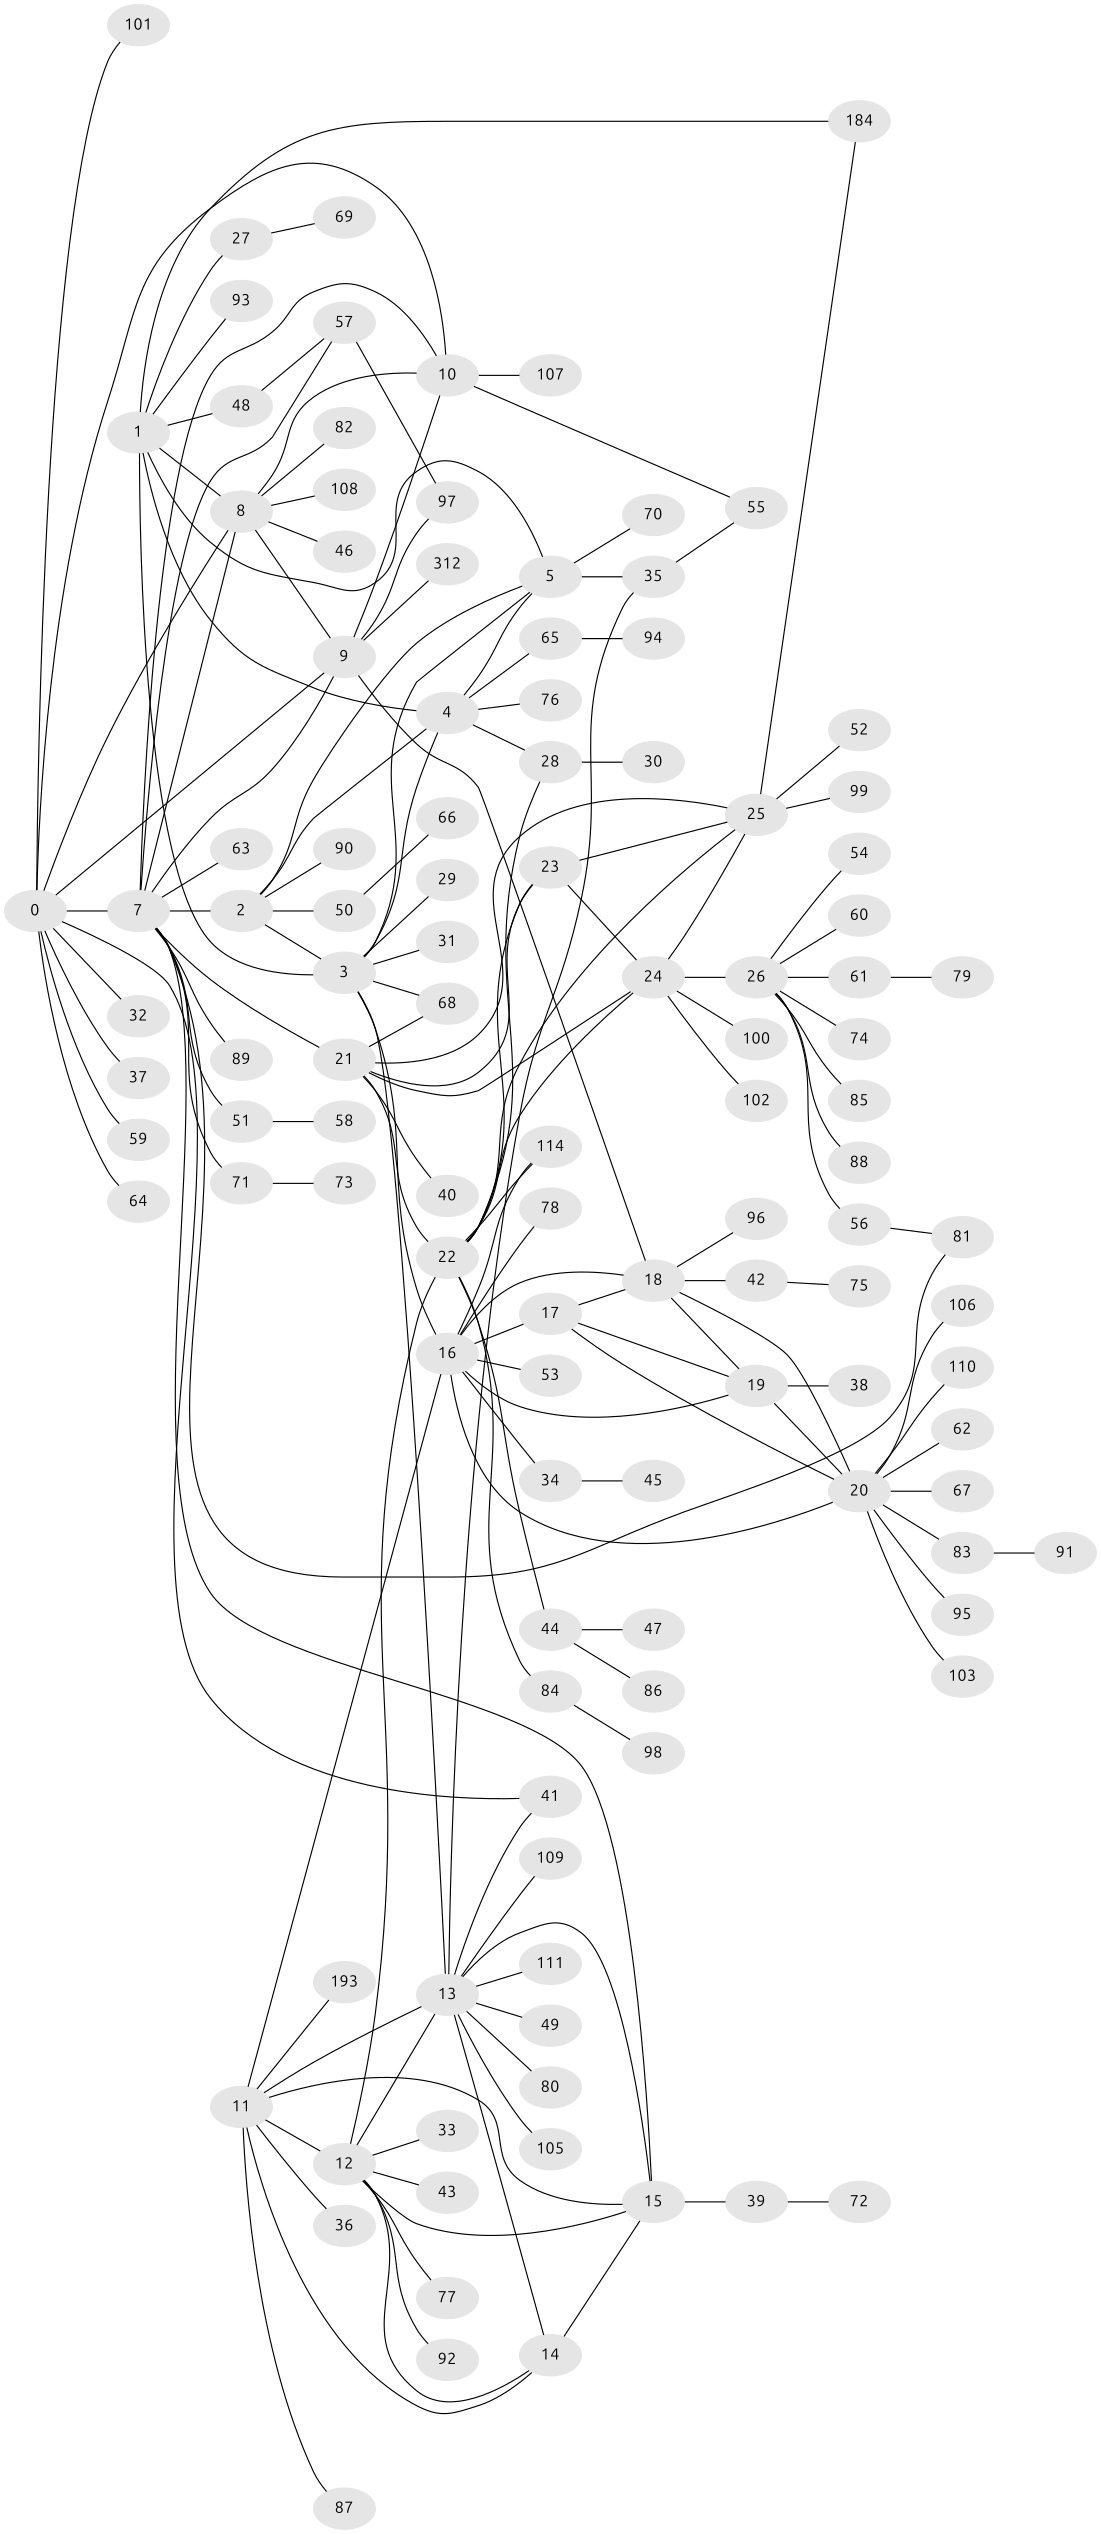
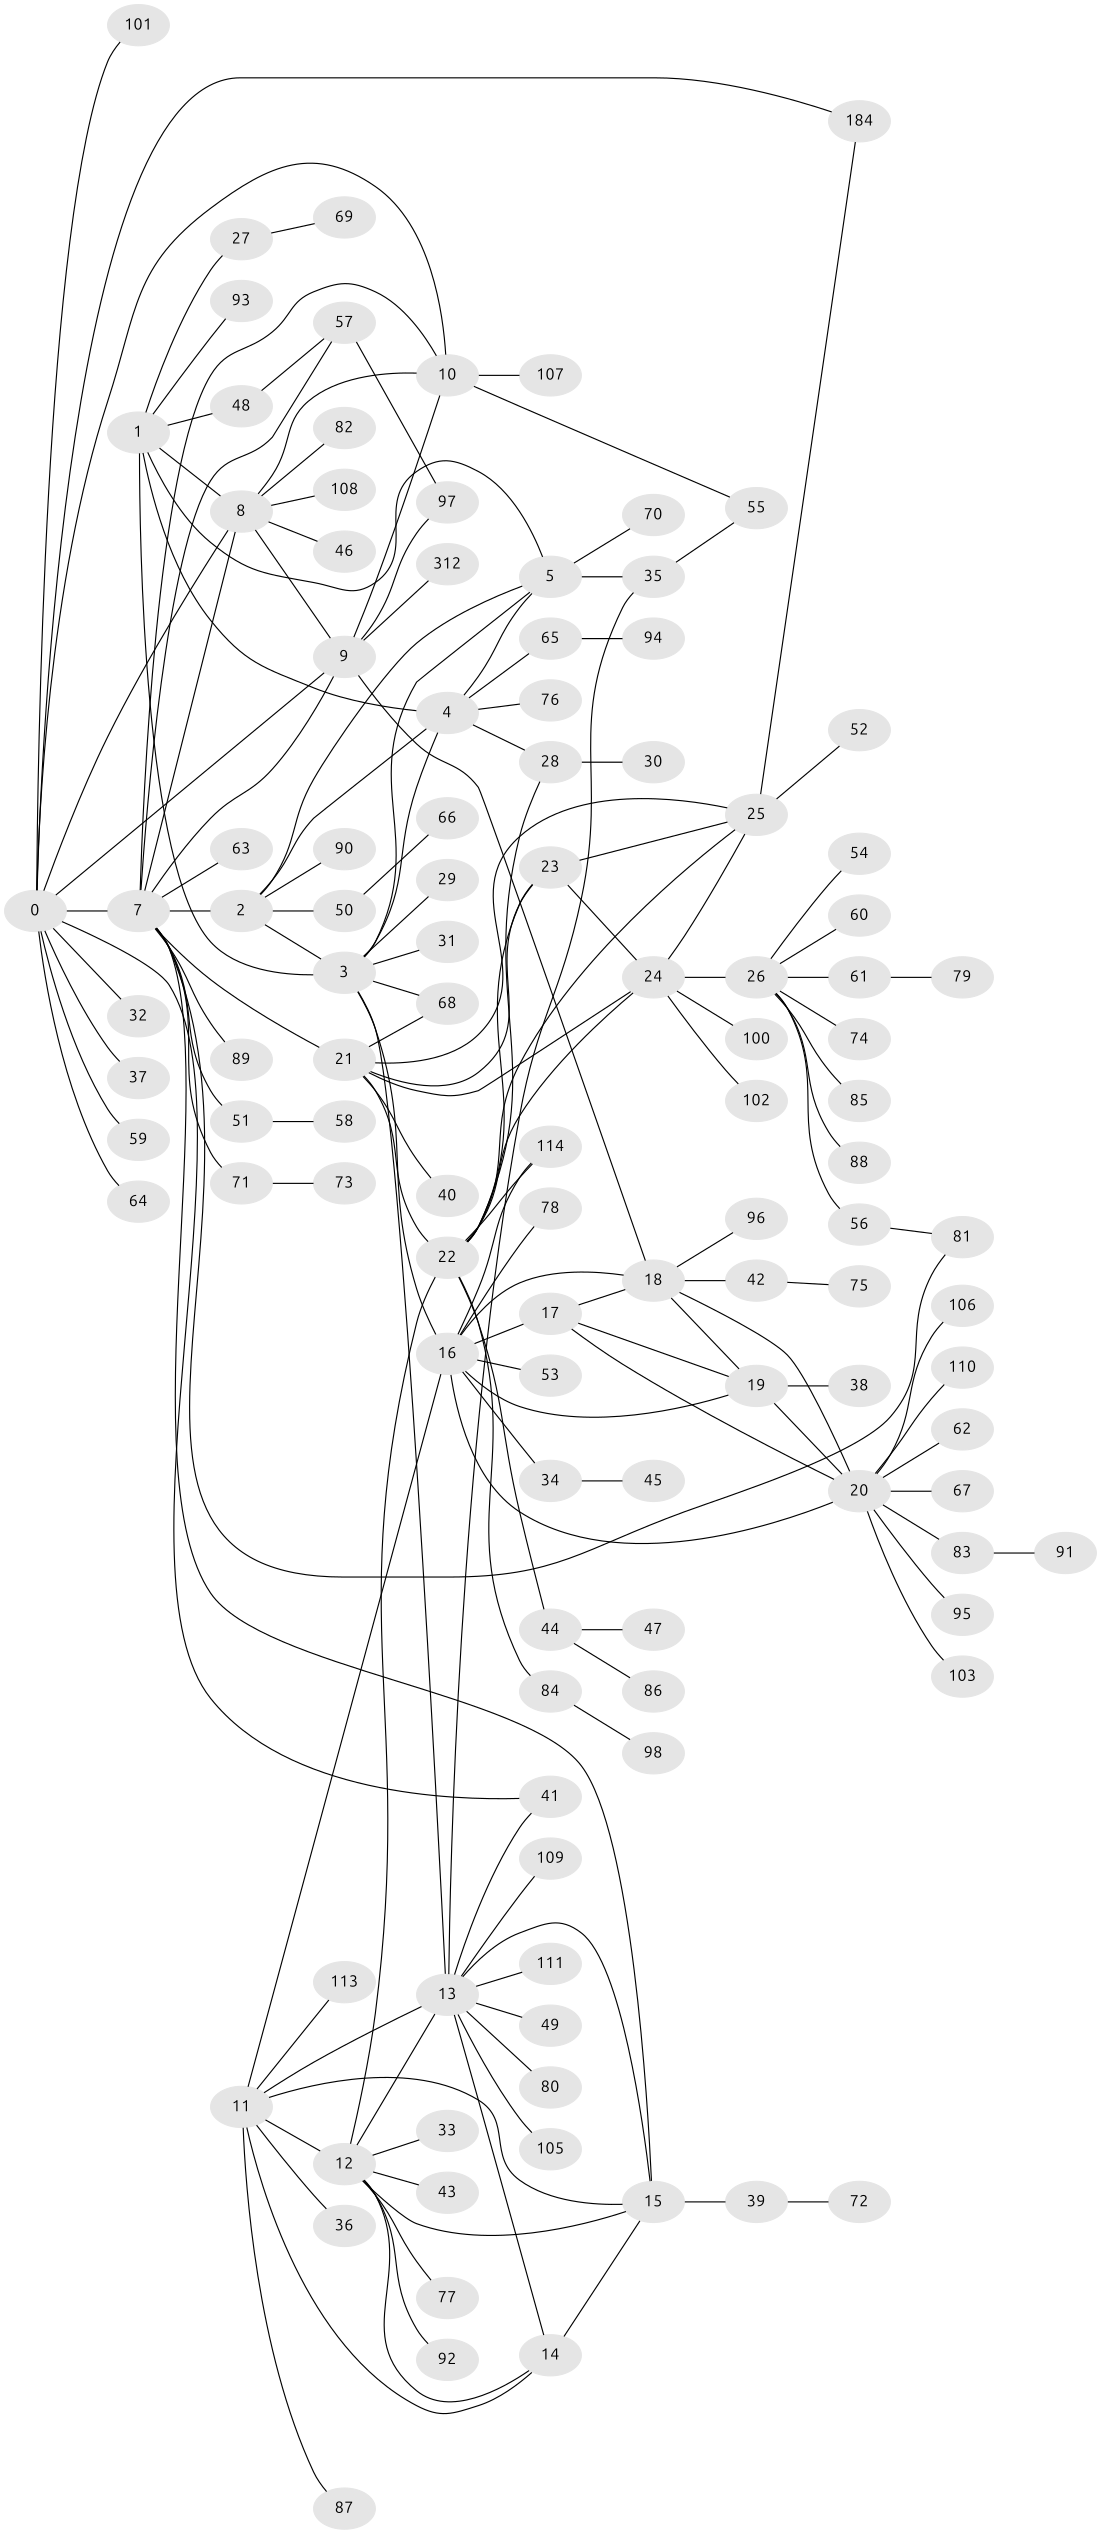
(397, 122) -> (146, 170)
(859, 792) -> none
(344, 1982) -> (344, 1982)
